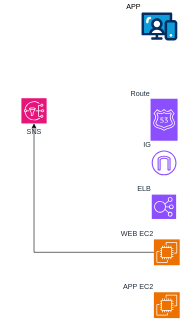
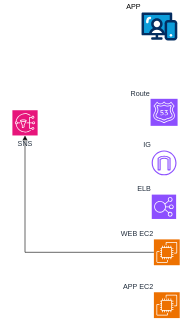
(34, 111) -> (25, 123)
(164, 120) -> (164, 112)
